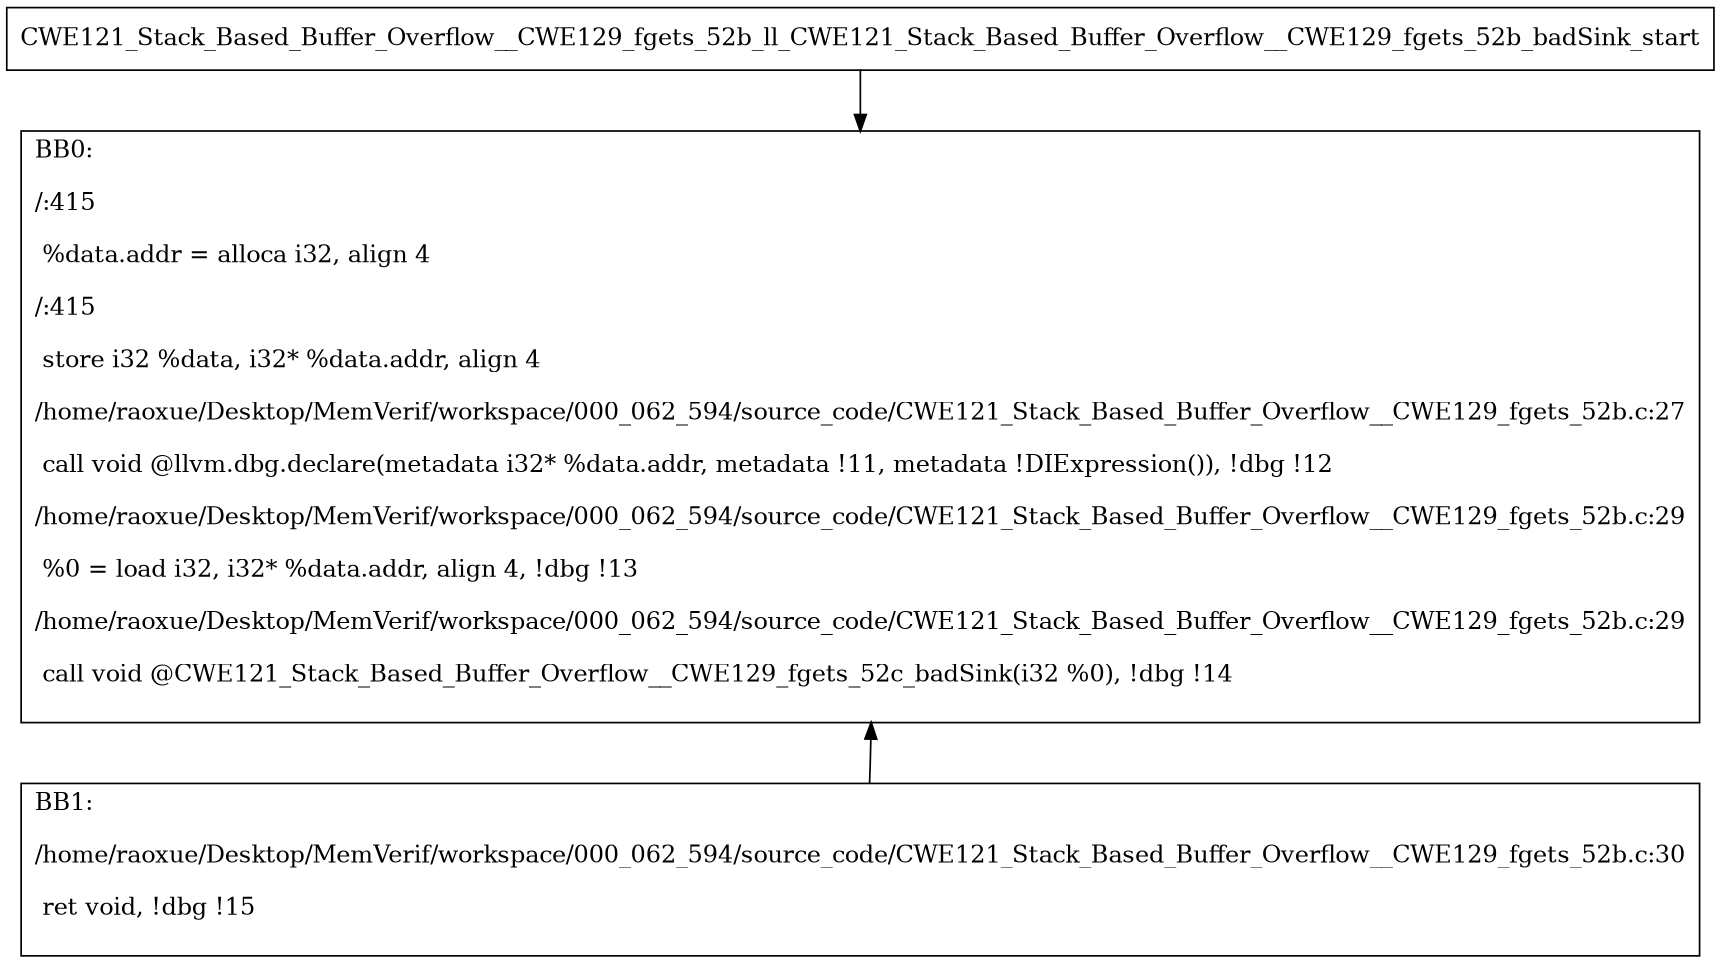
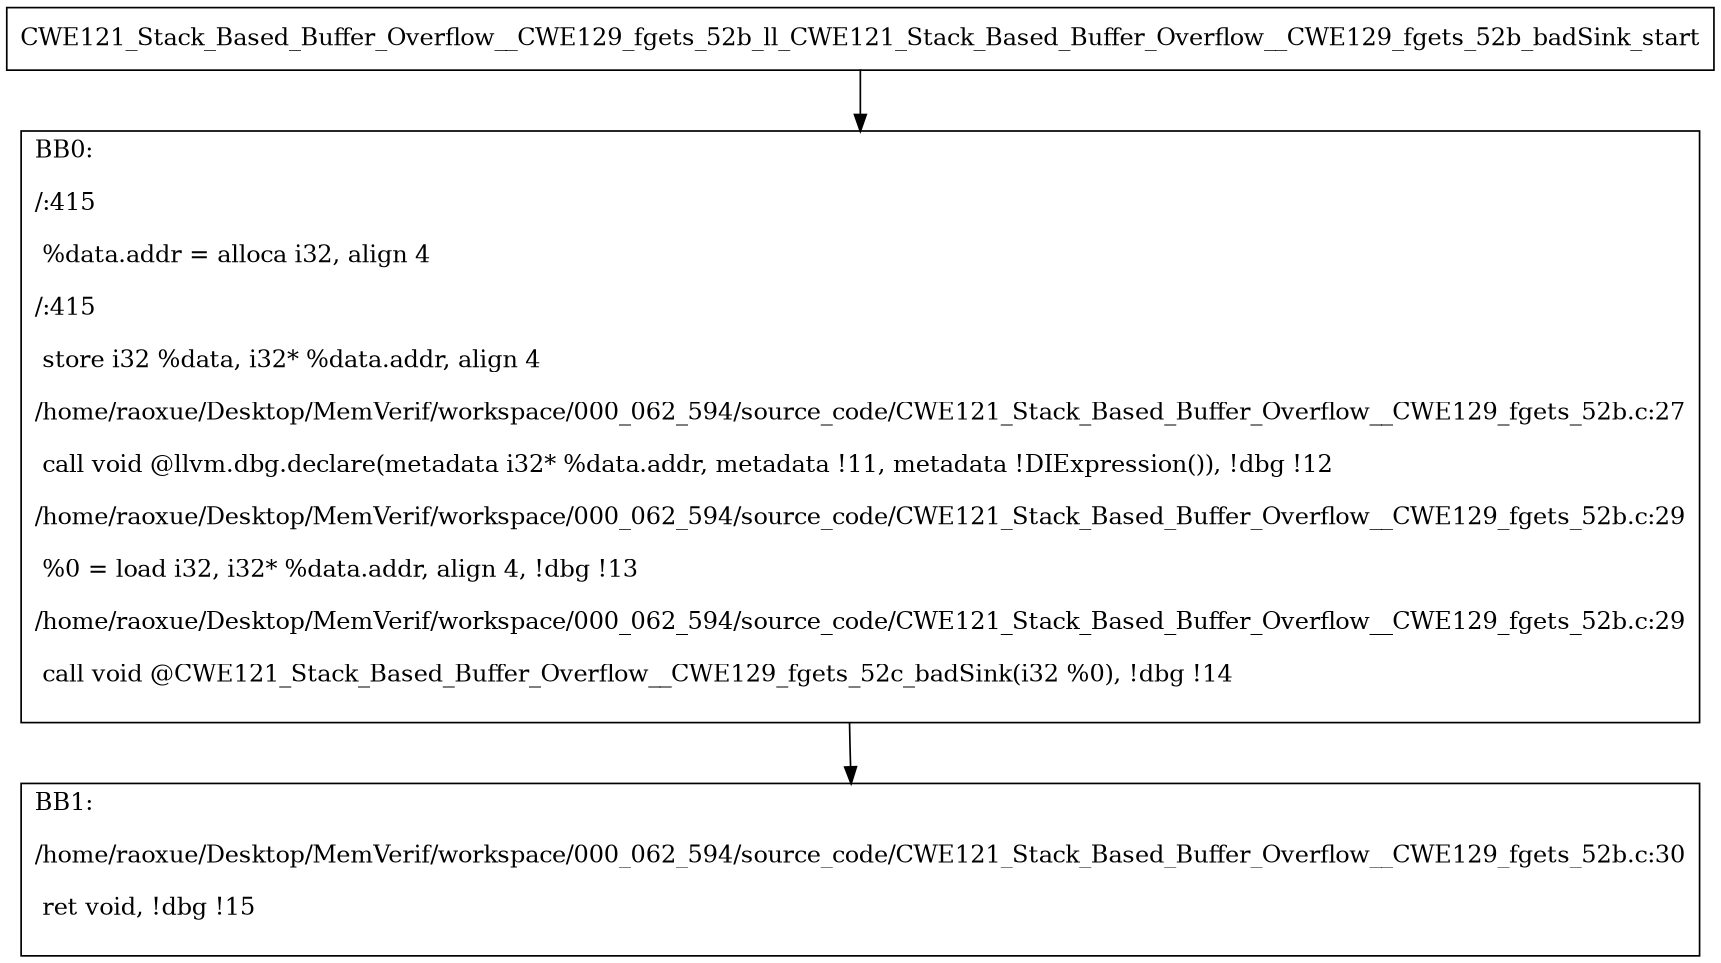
(870, 762) -> (850, 744)
